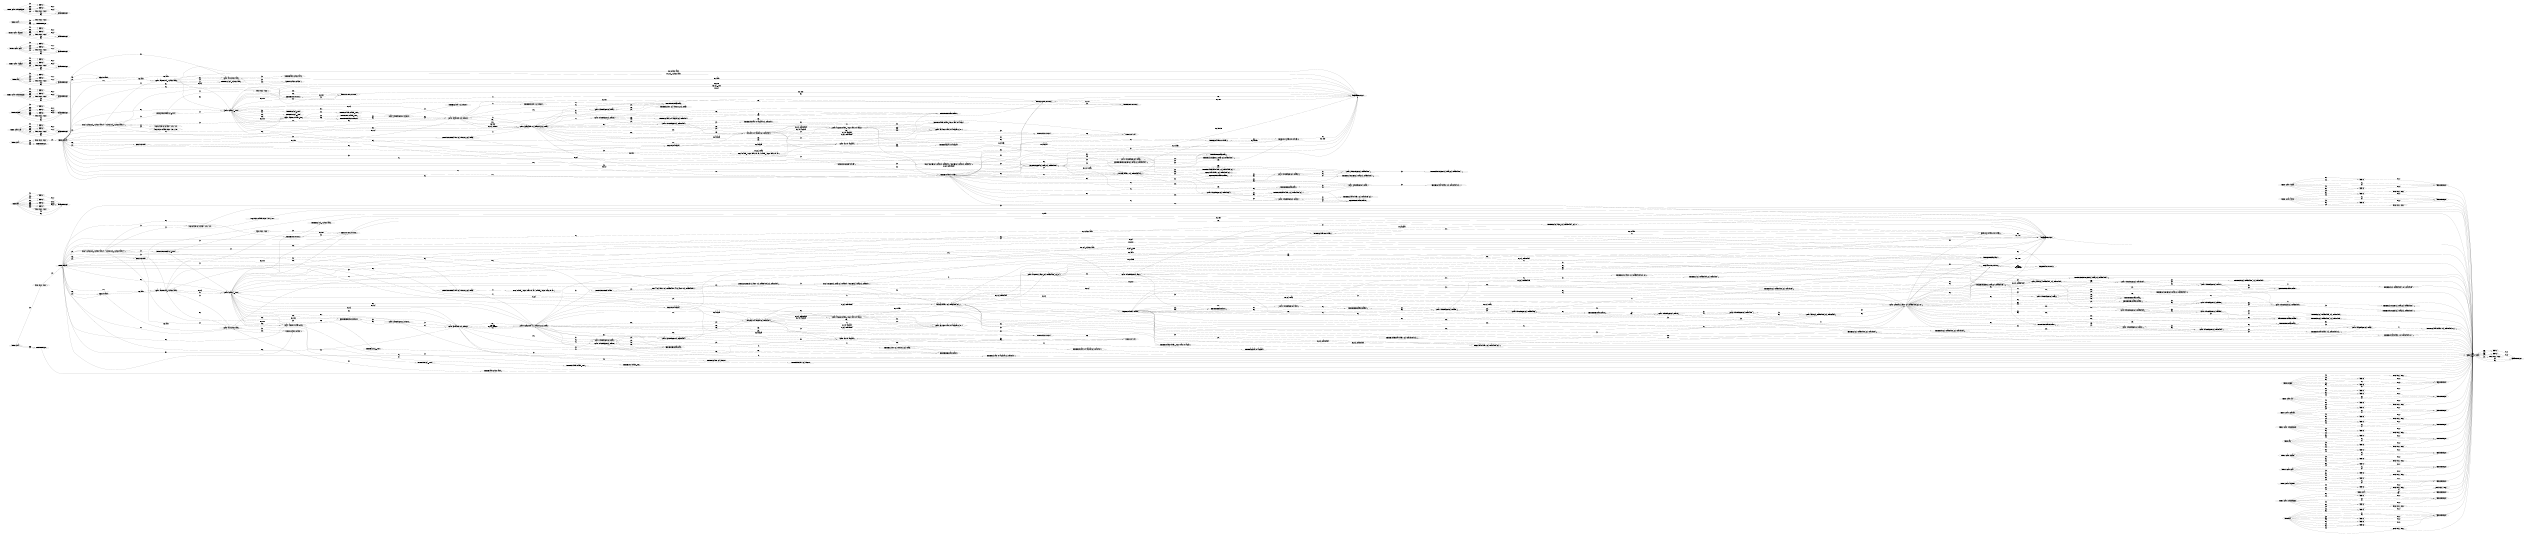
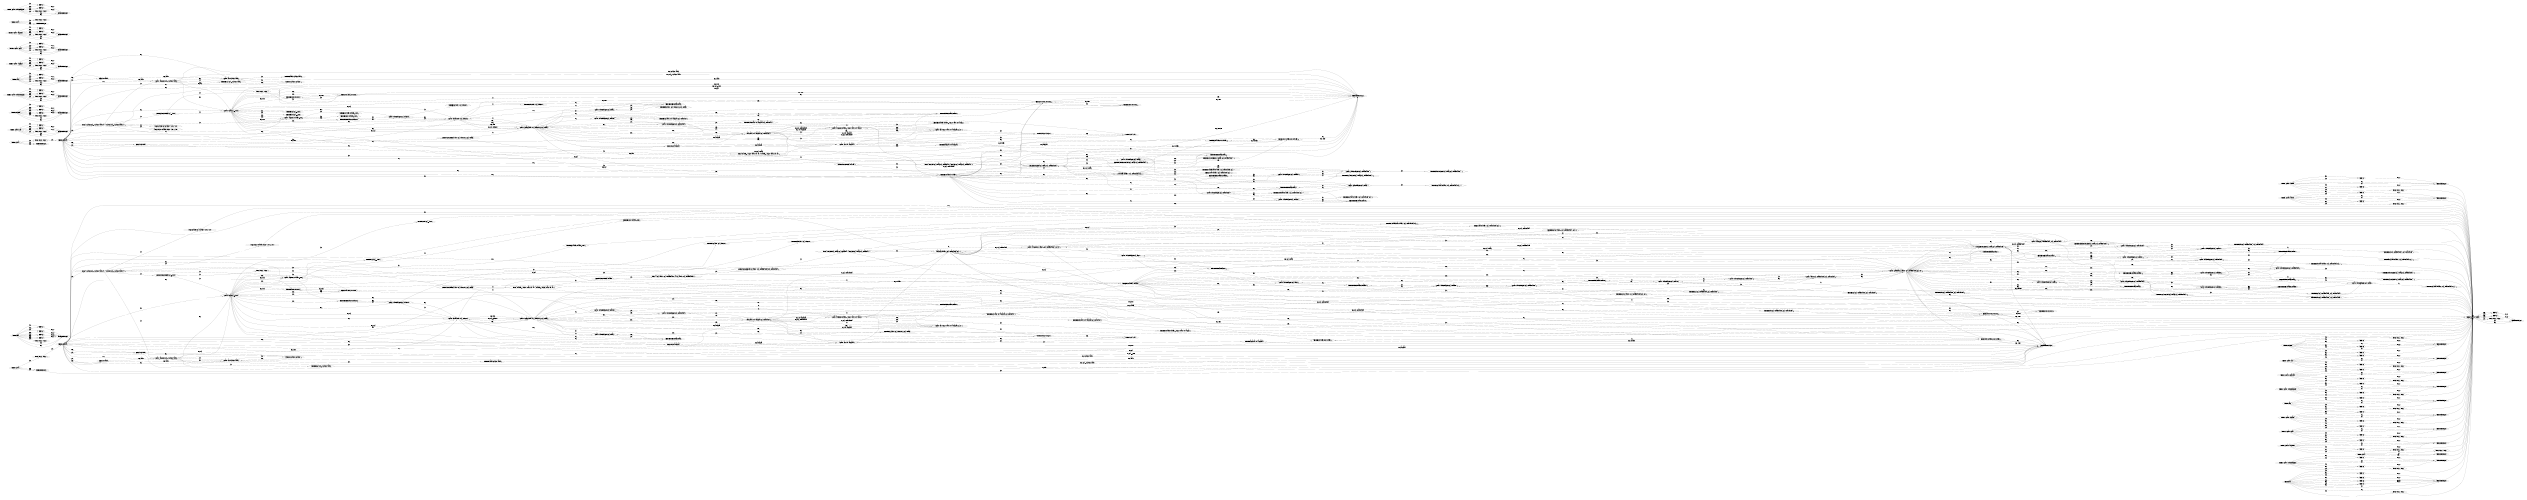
(1562, 270) -> (1606, 261)
